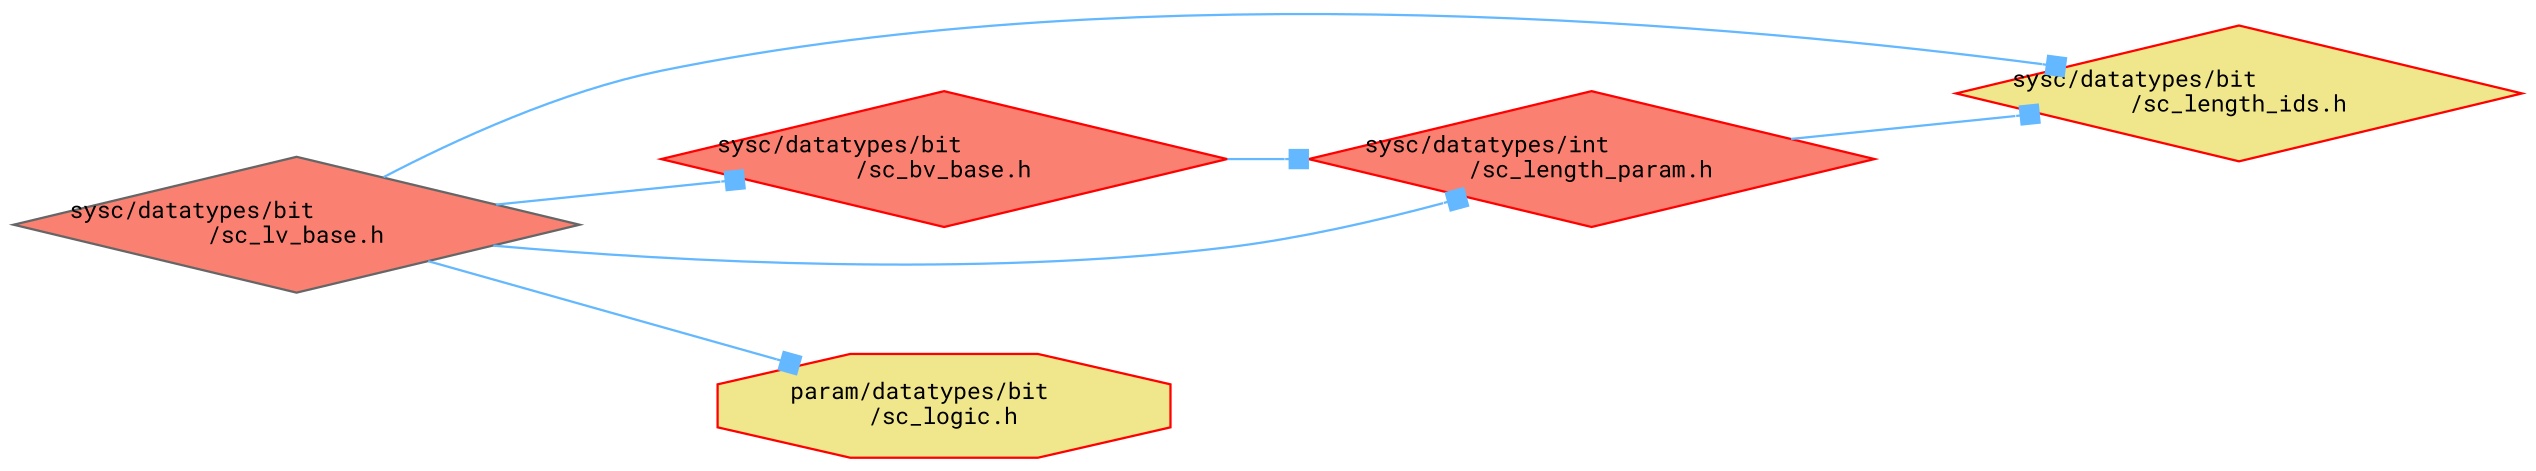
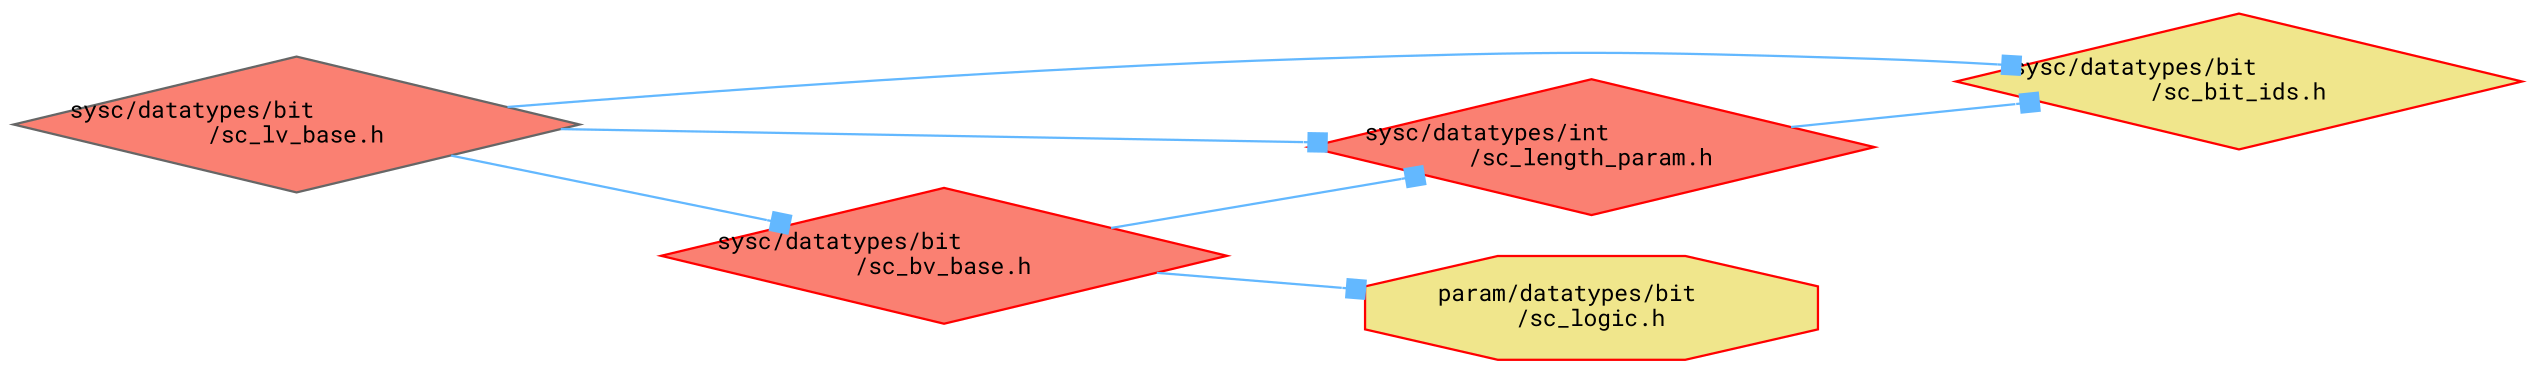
(2239, 93) -> (2239, 82)
(602, 310) -> (1249, 280)
